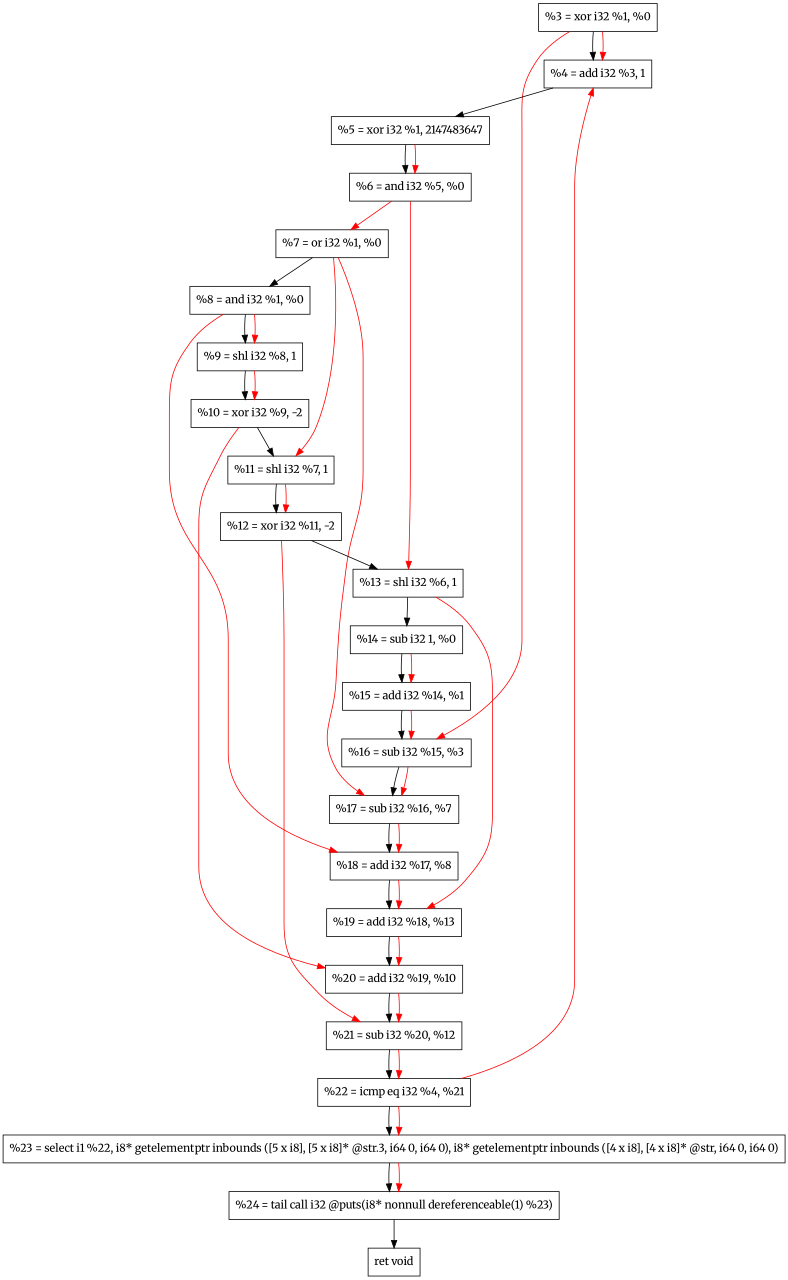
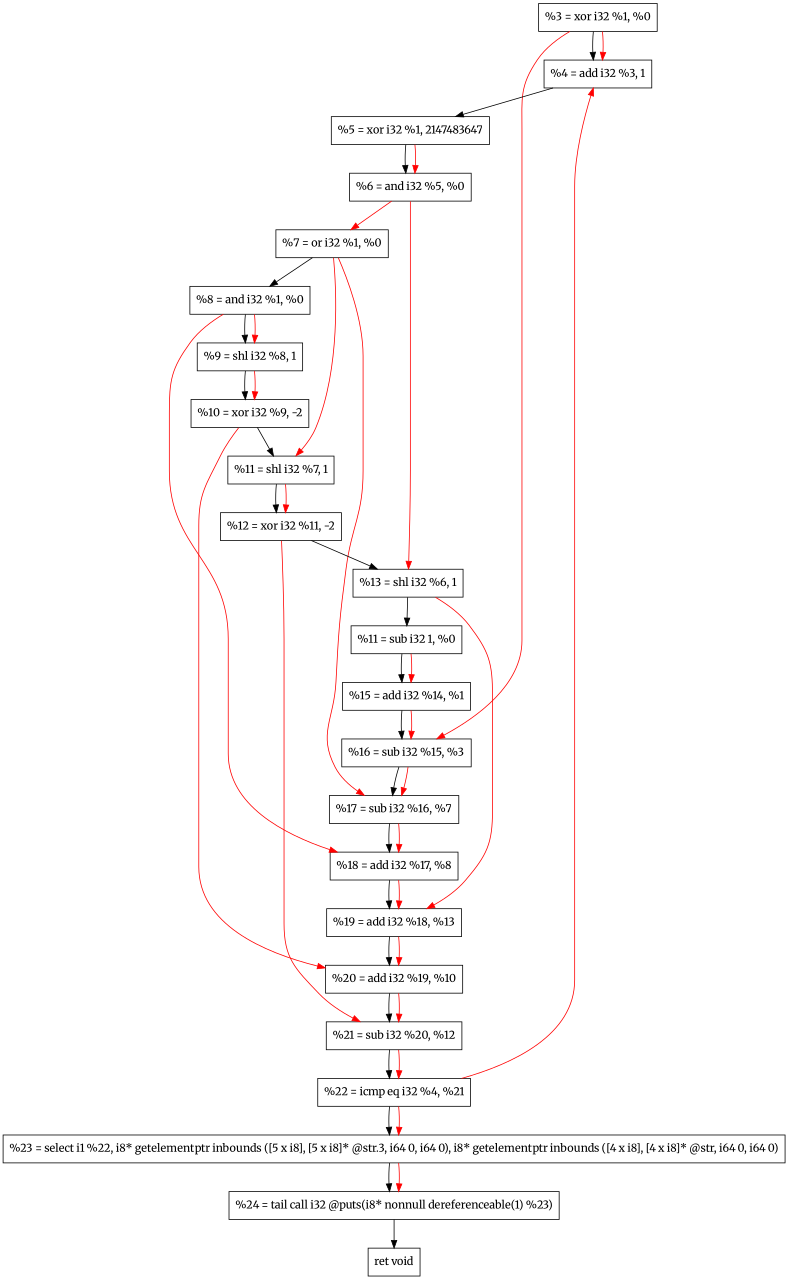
(406, 640) -> (406, 640)
